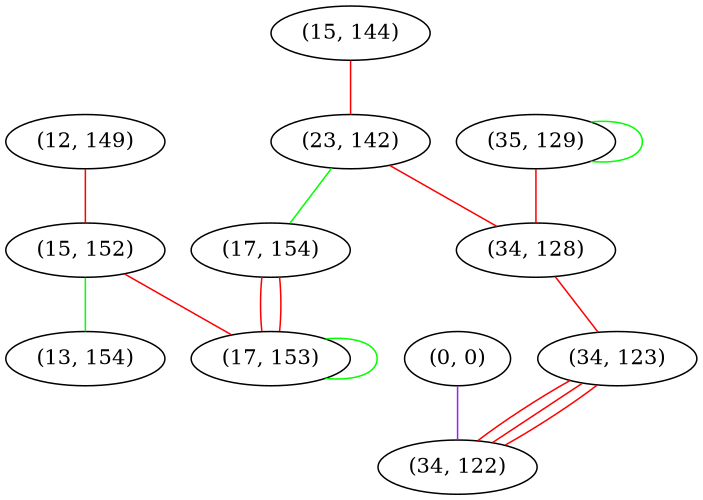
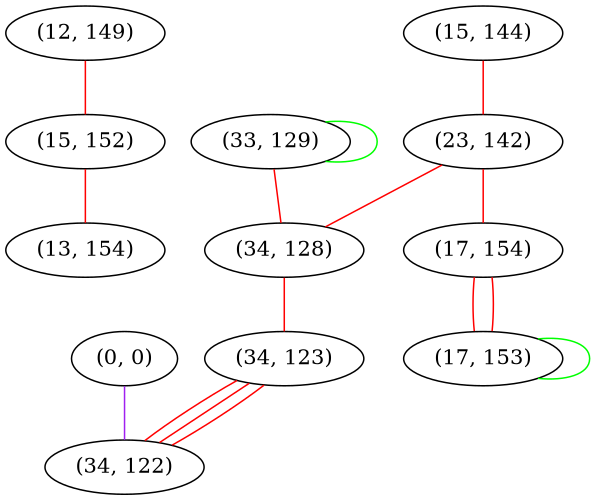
(536, 142) -> (271, 142)
(311, 196) -> (483, 196)
(178, 304) -> none
(85, 305) -> (85, 196)
